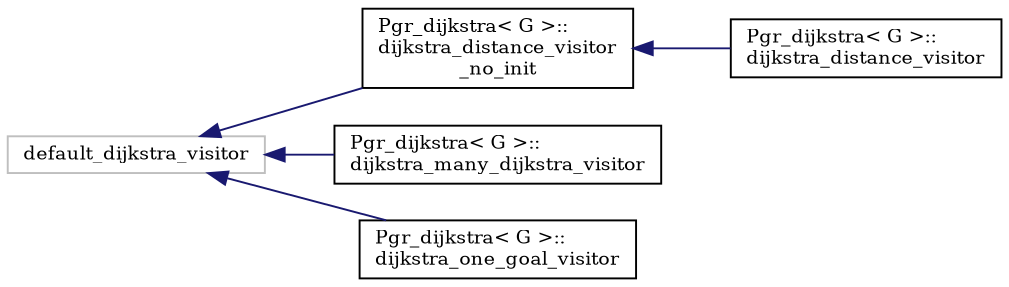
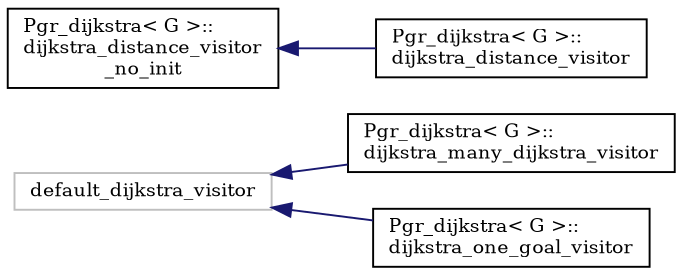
(291, 109) -> none
